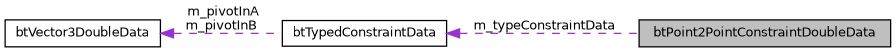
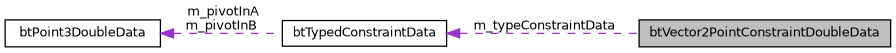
(83, 33) -> (83, 33)
(765, 33) -> (765, 33)
